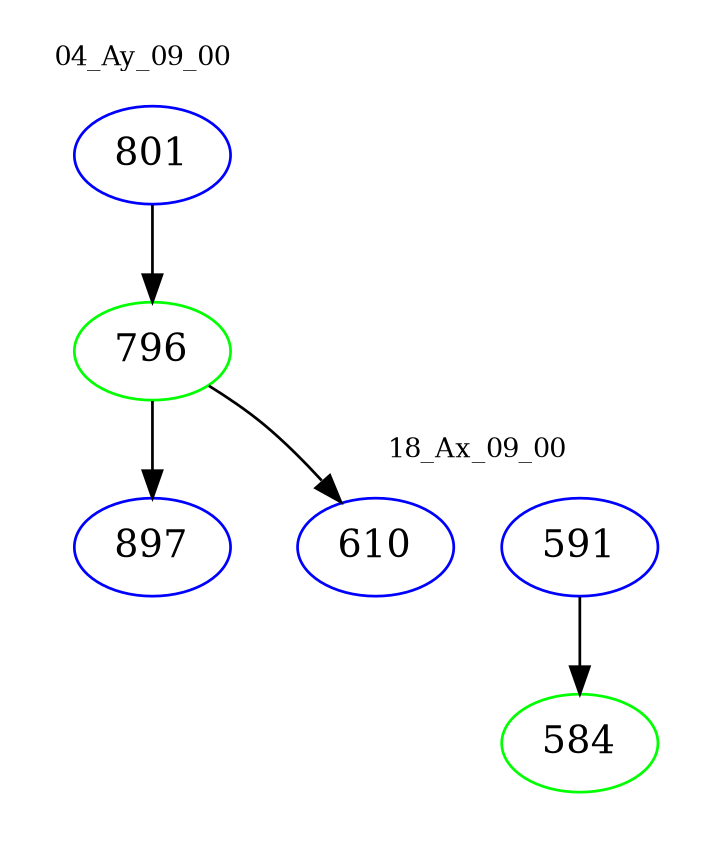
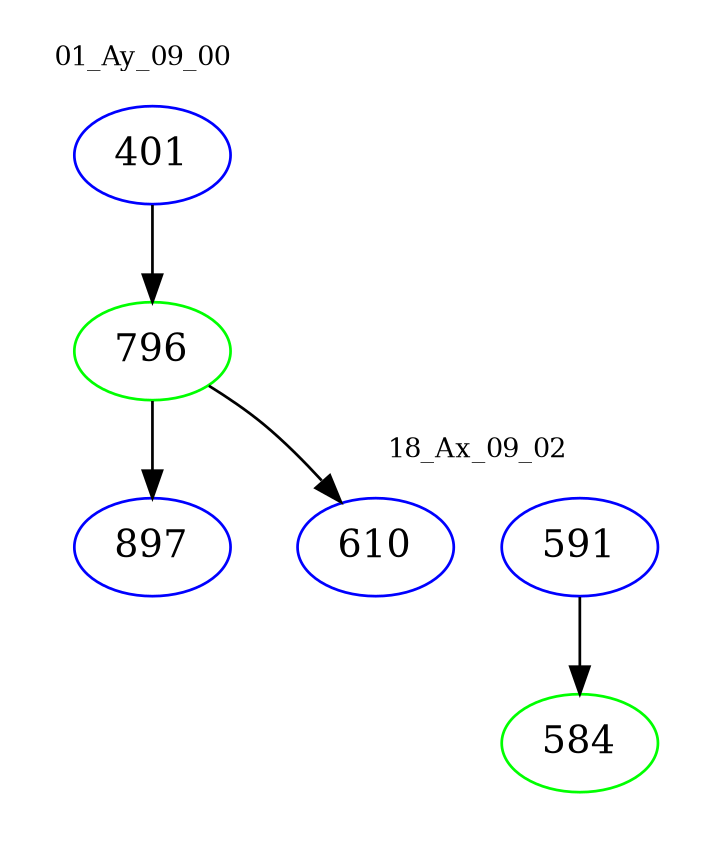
(143, 59) -> (143, 59)
(152, 155) -> (152, 155)
(478, 451) -> (478, 451)
